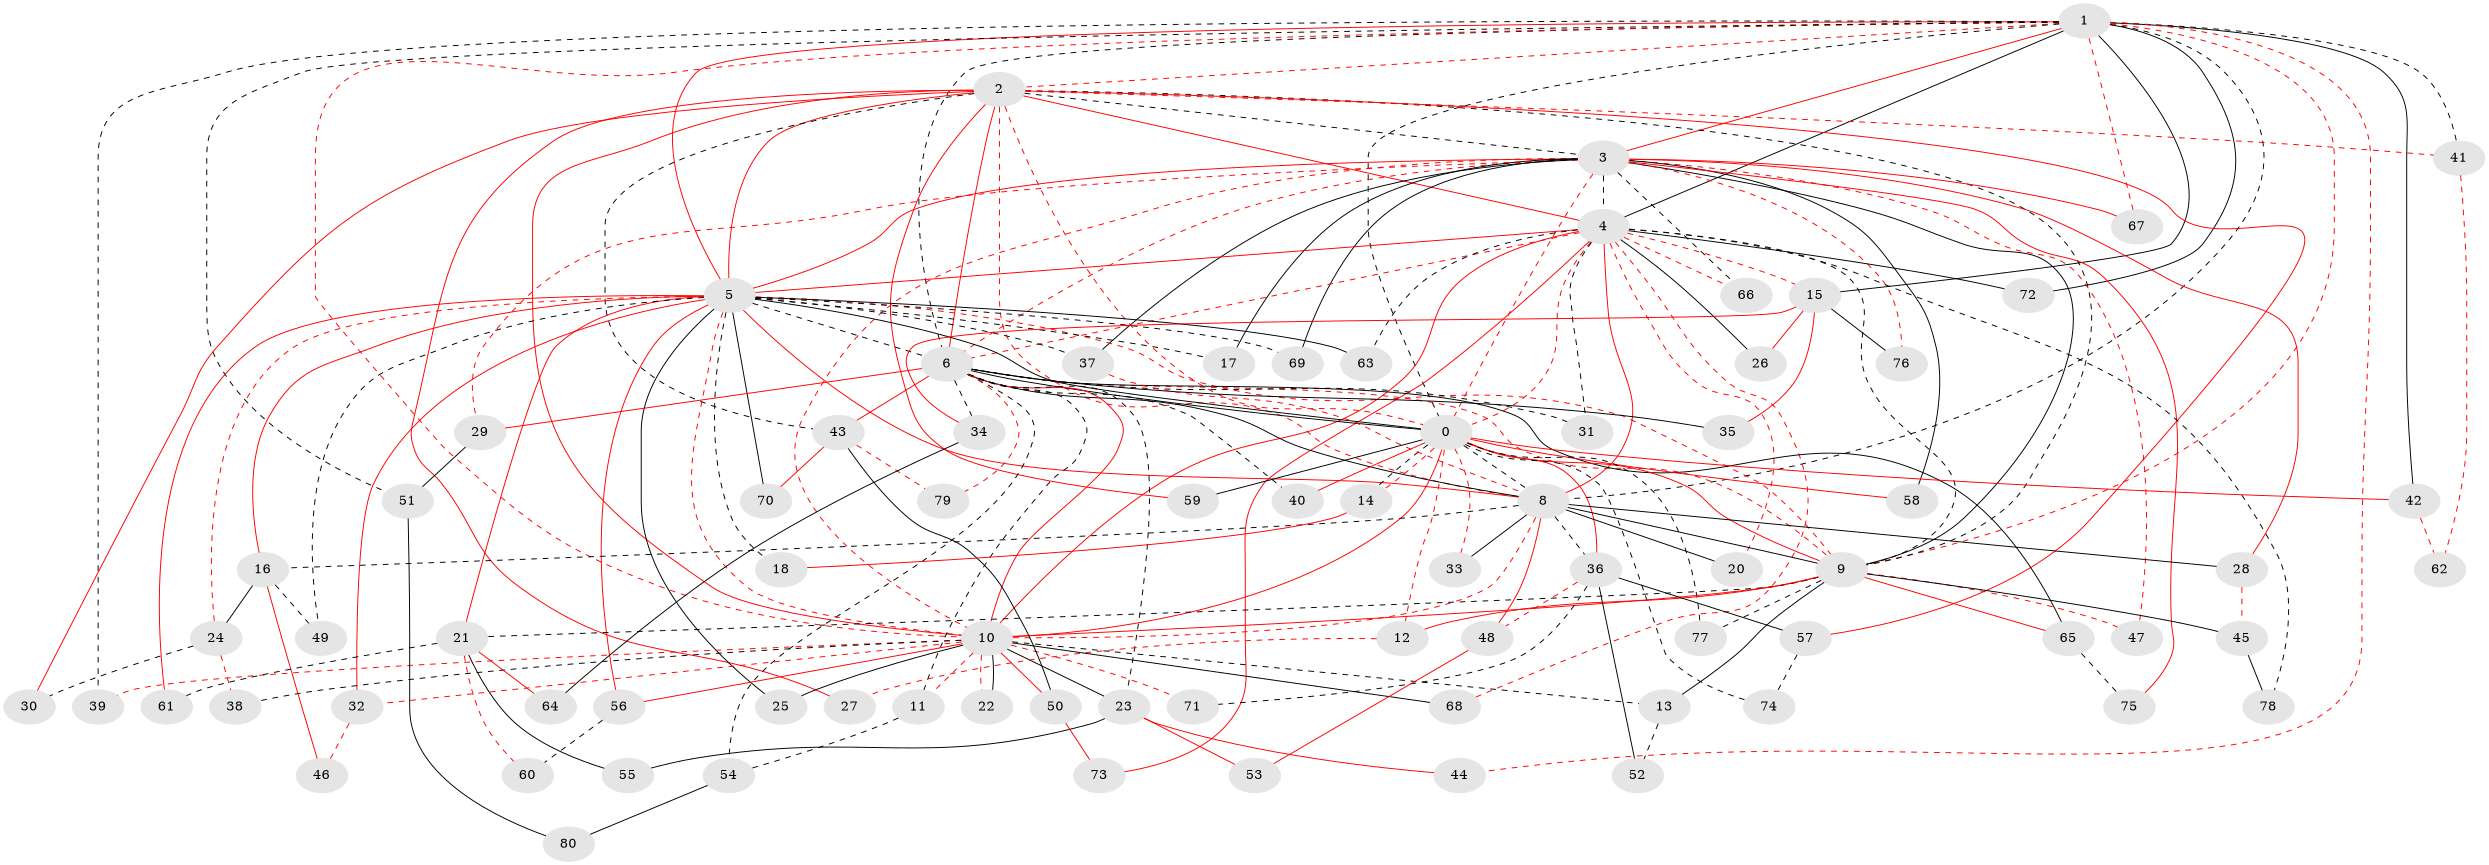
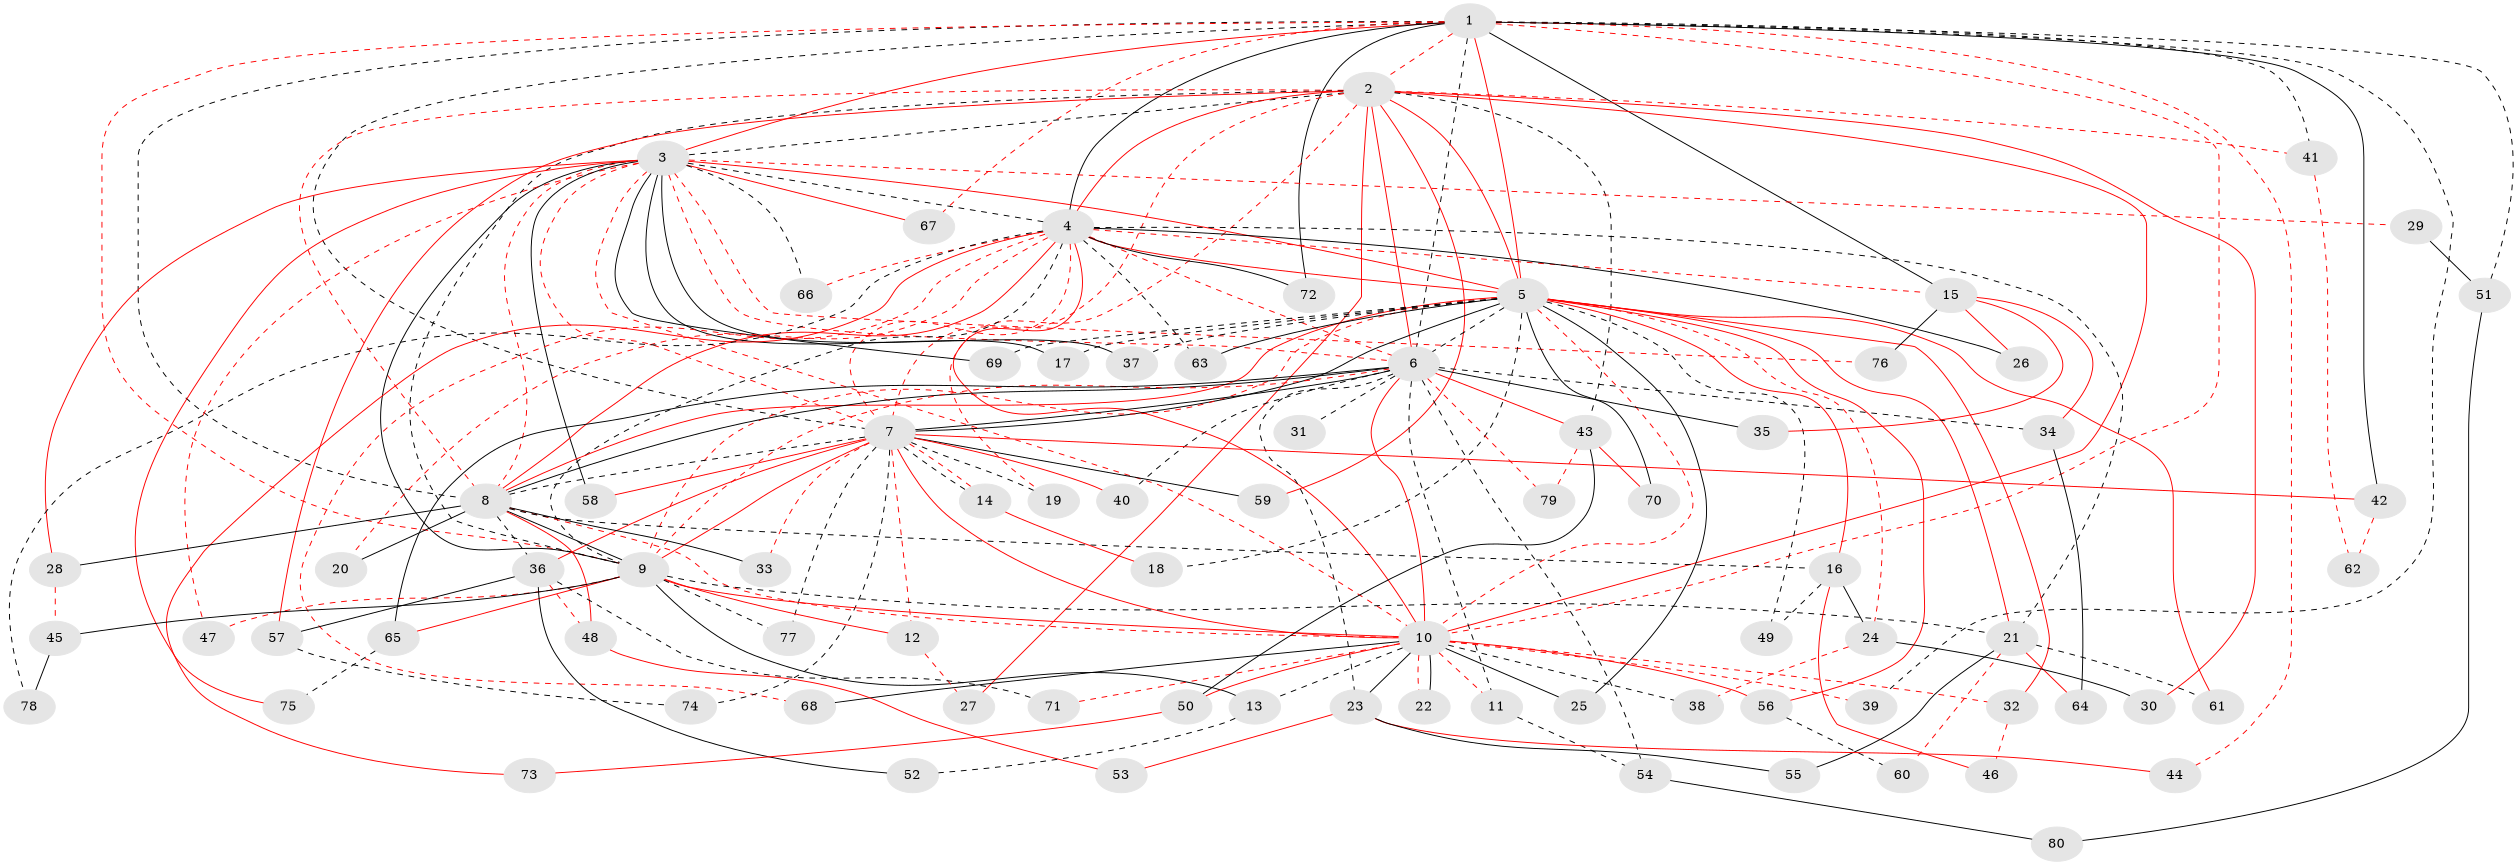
(1574, 326) -> (1763, 246)
(724, 397) -> none
(1279, 403) -> (506, 288)
(1446, 433) -> (890, 433)
none -> (1054, 501)
(121, 669) -> (2015, 663)
